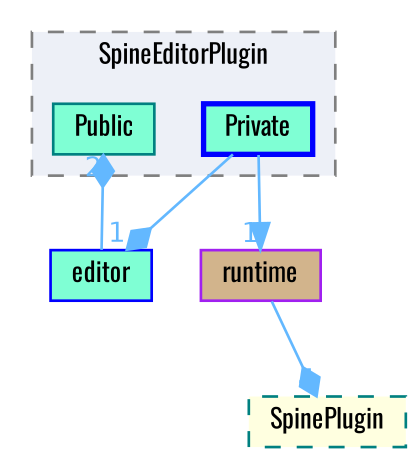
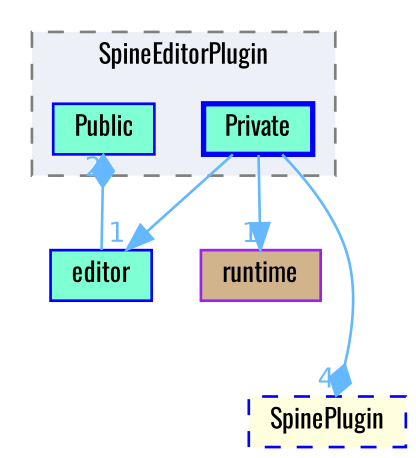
(104, 129) -> (104, 129)
(190, 193) -> (190, 193)
(287, 334) -> (346, 250)
(327, 422) -> (327, 422)
